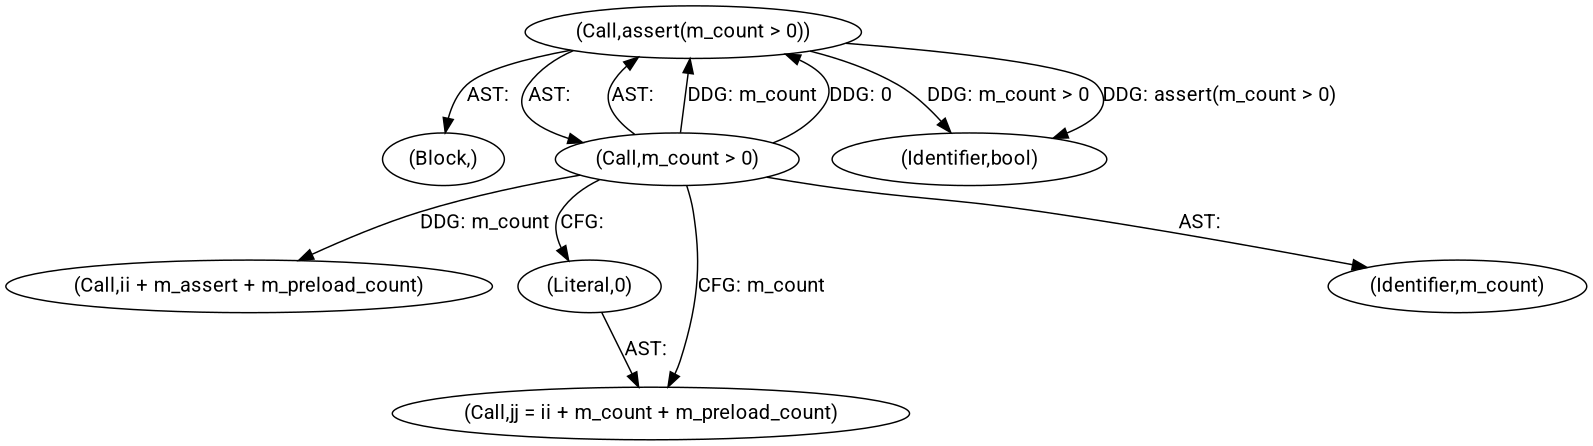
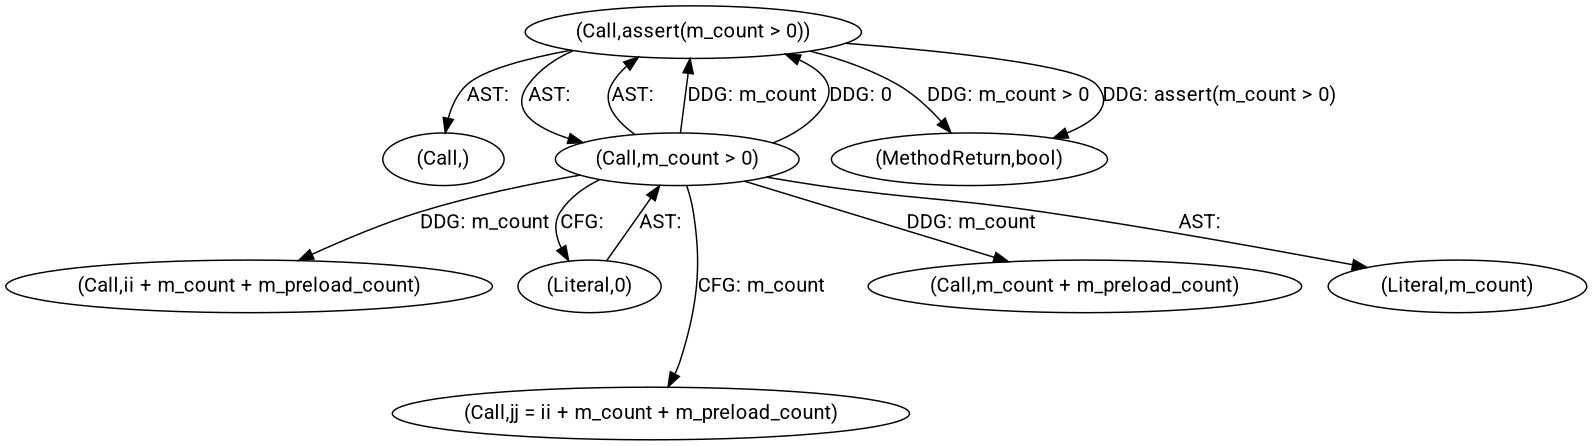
(443, 159) -> (443, 159)
(969, 159) -> (969, 159)
(249, 286) -> (249, 286)
none -> (1085, 286)
(1457, 286) -> (1457, 286)
(617, 343) -> (629, 229)
